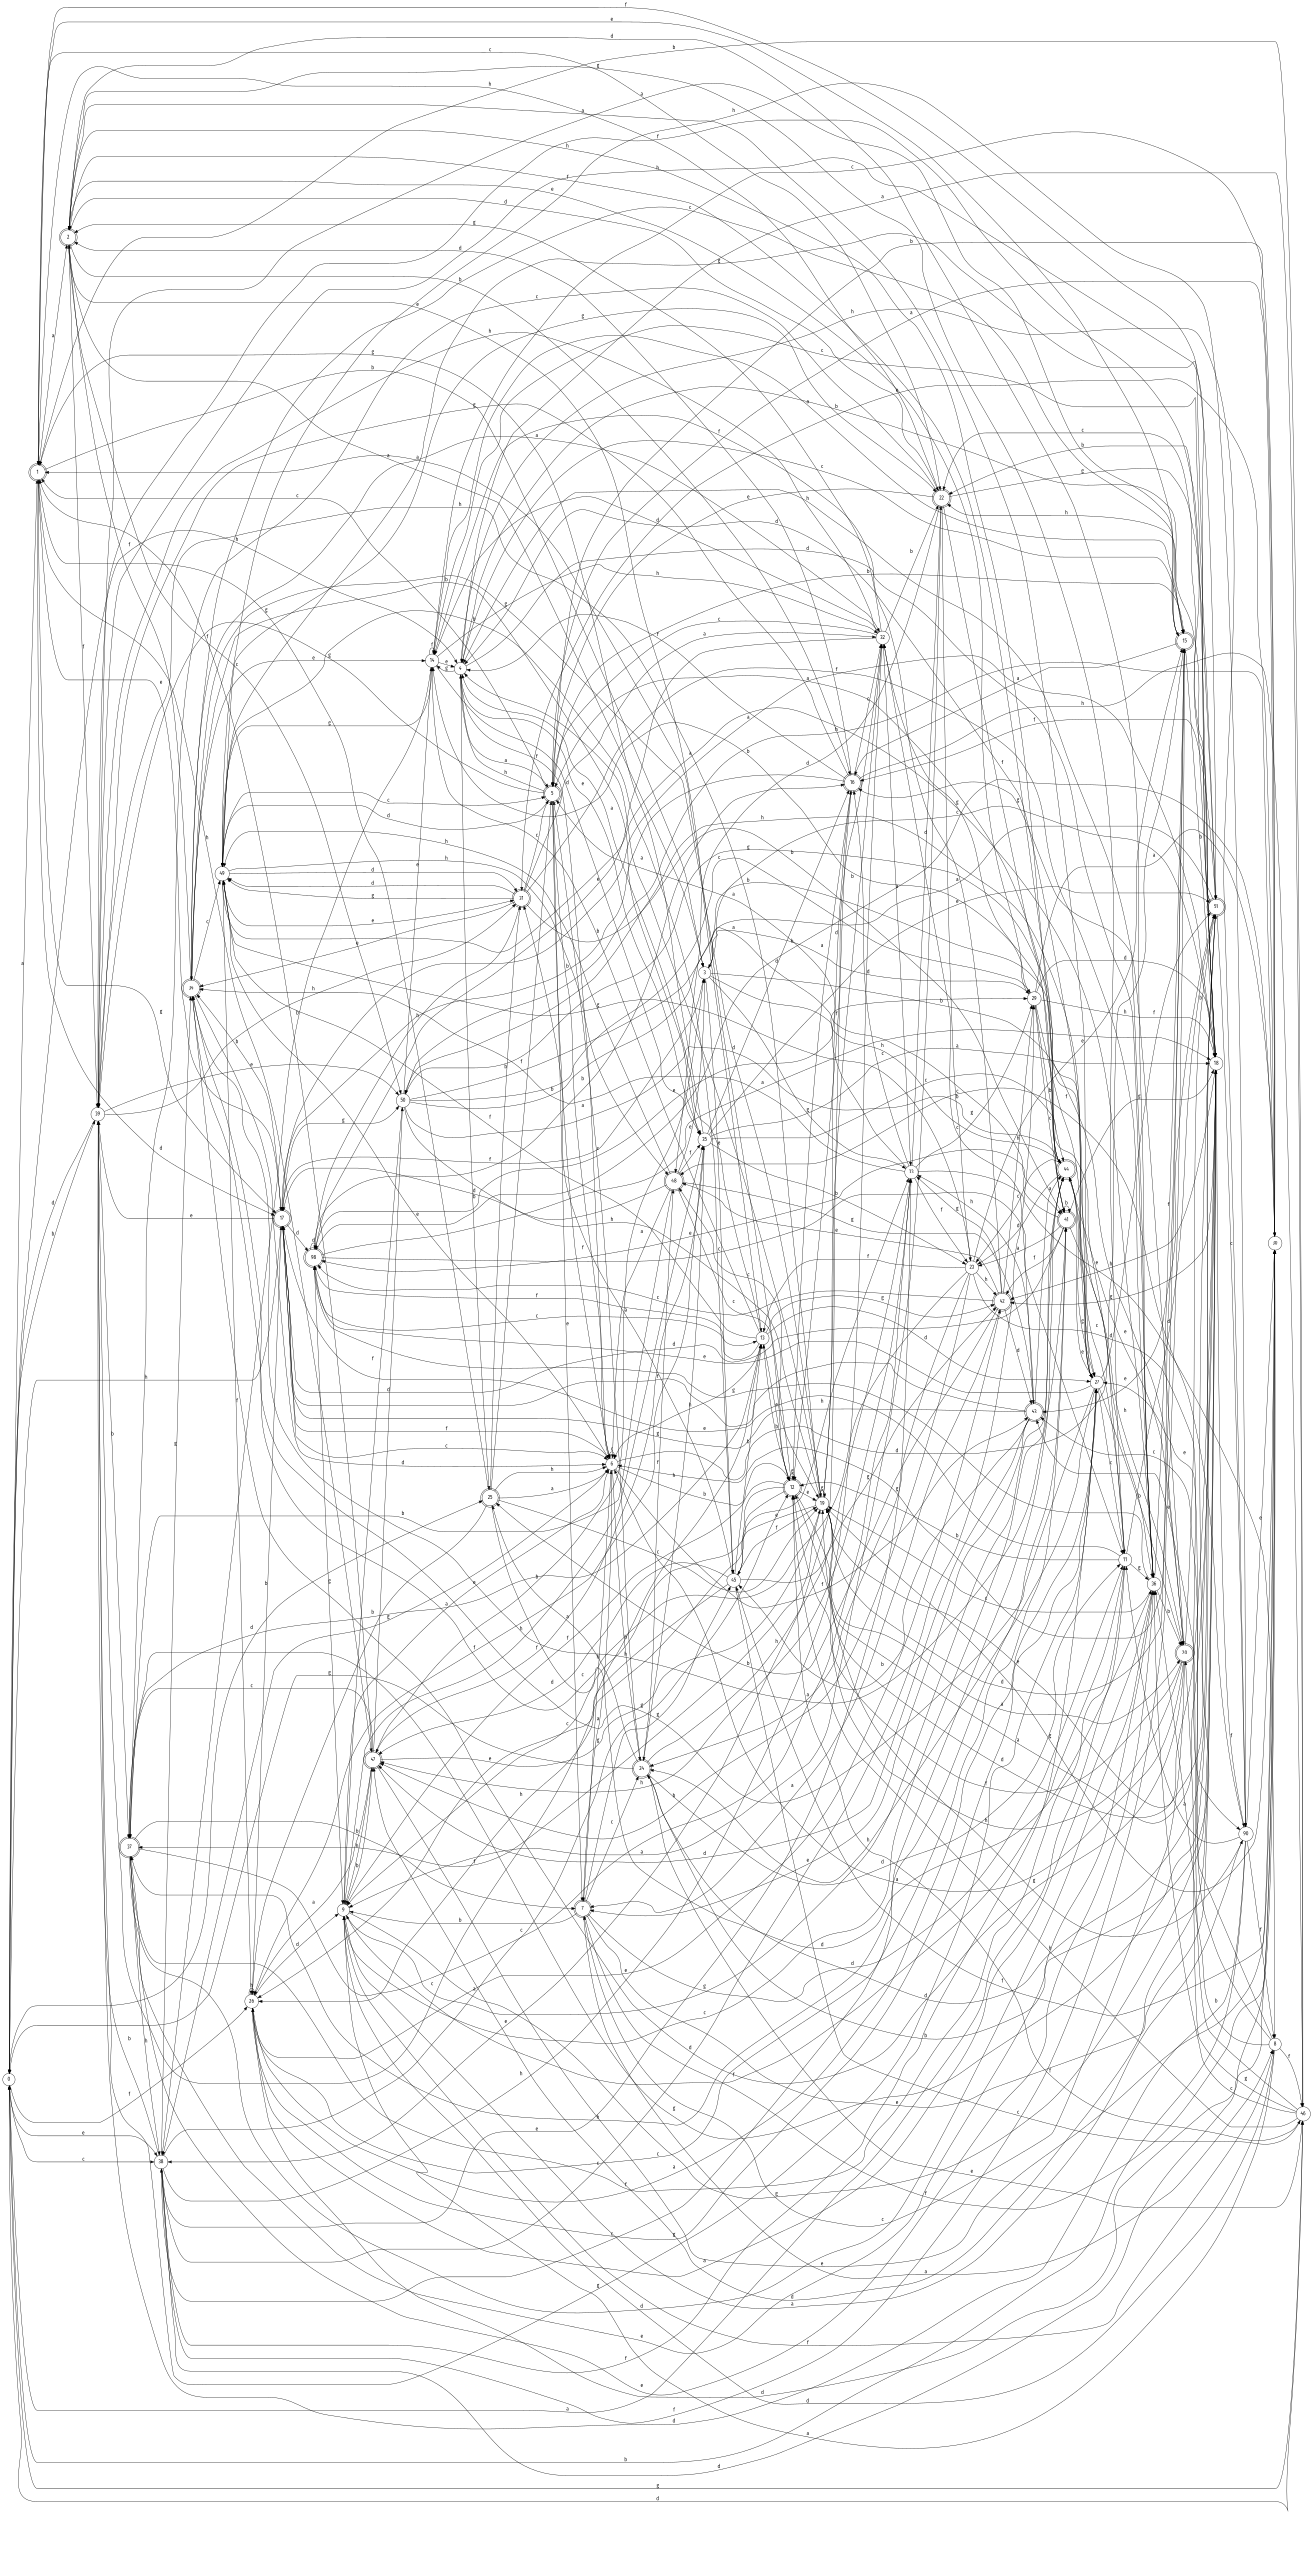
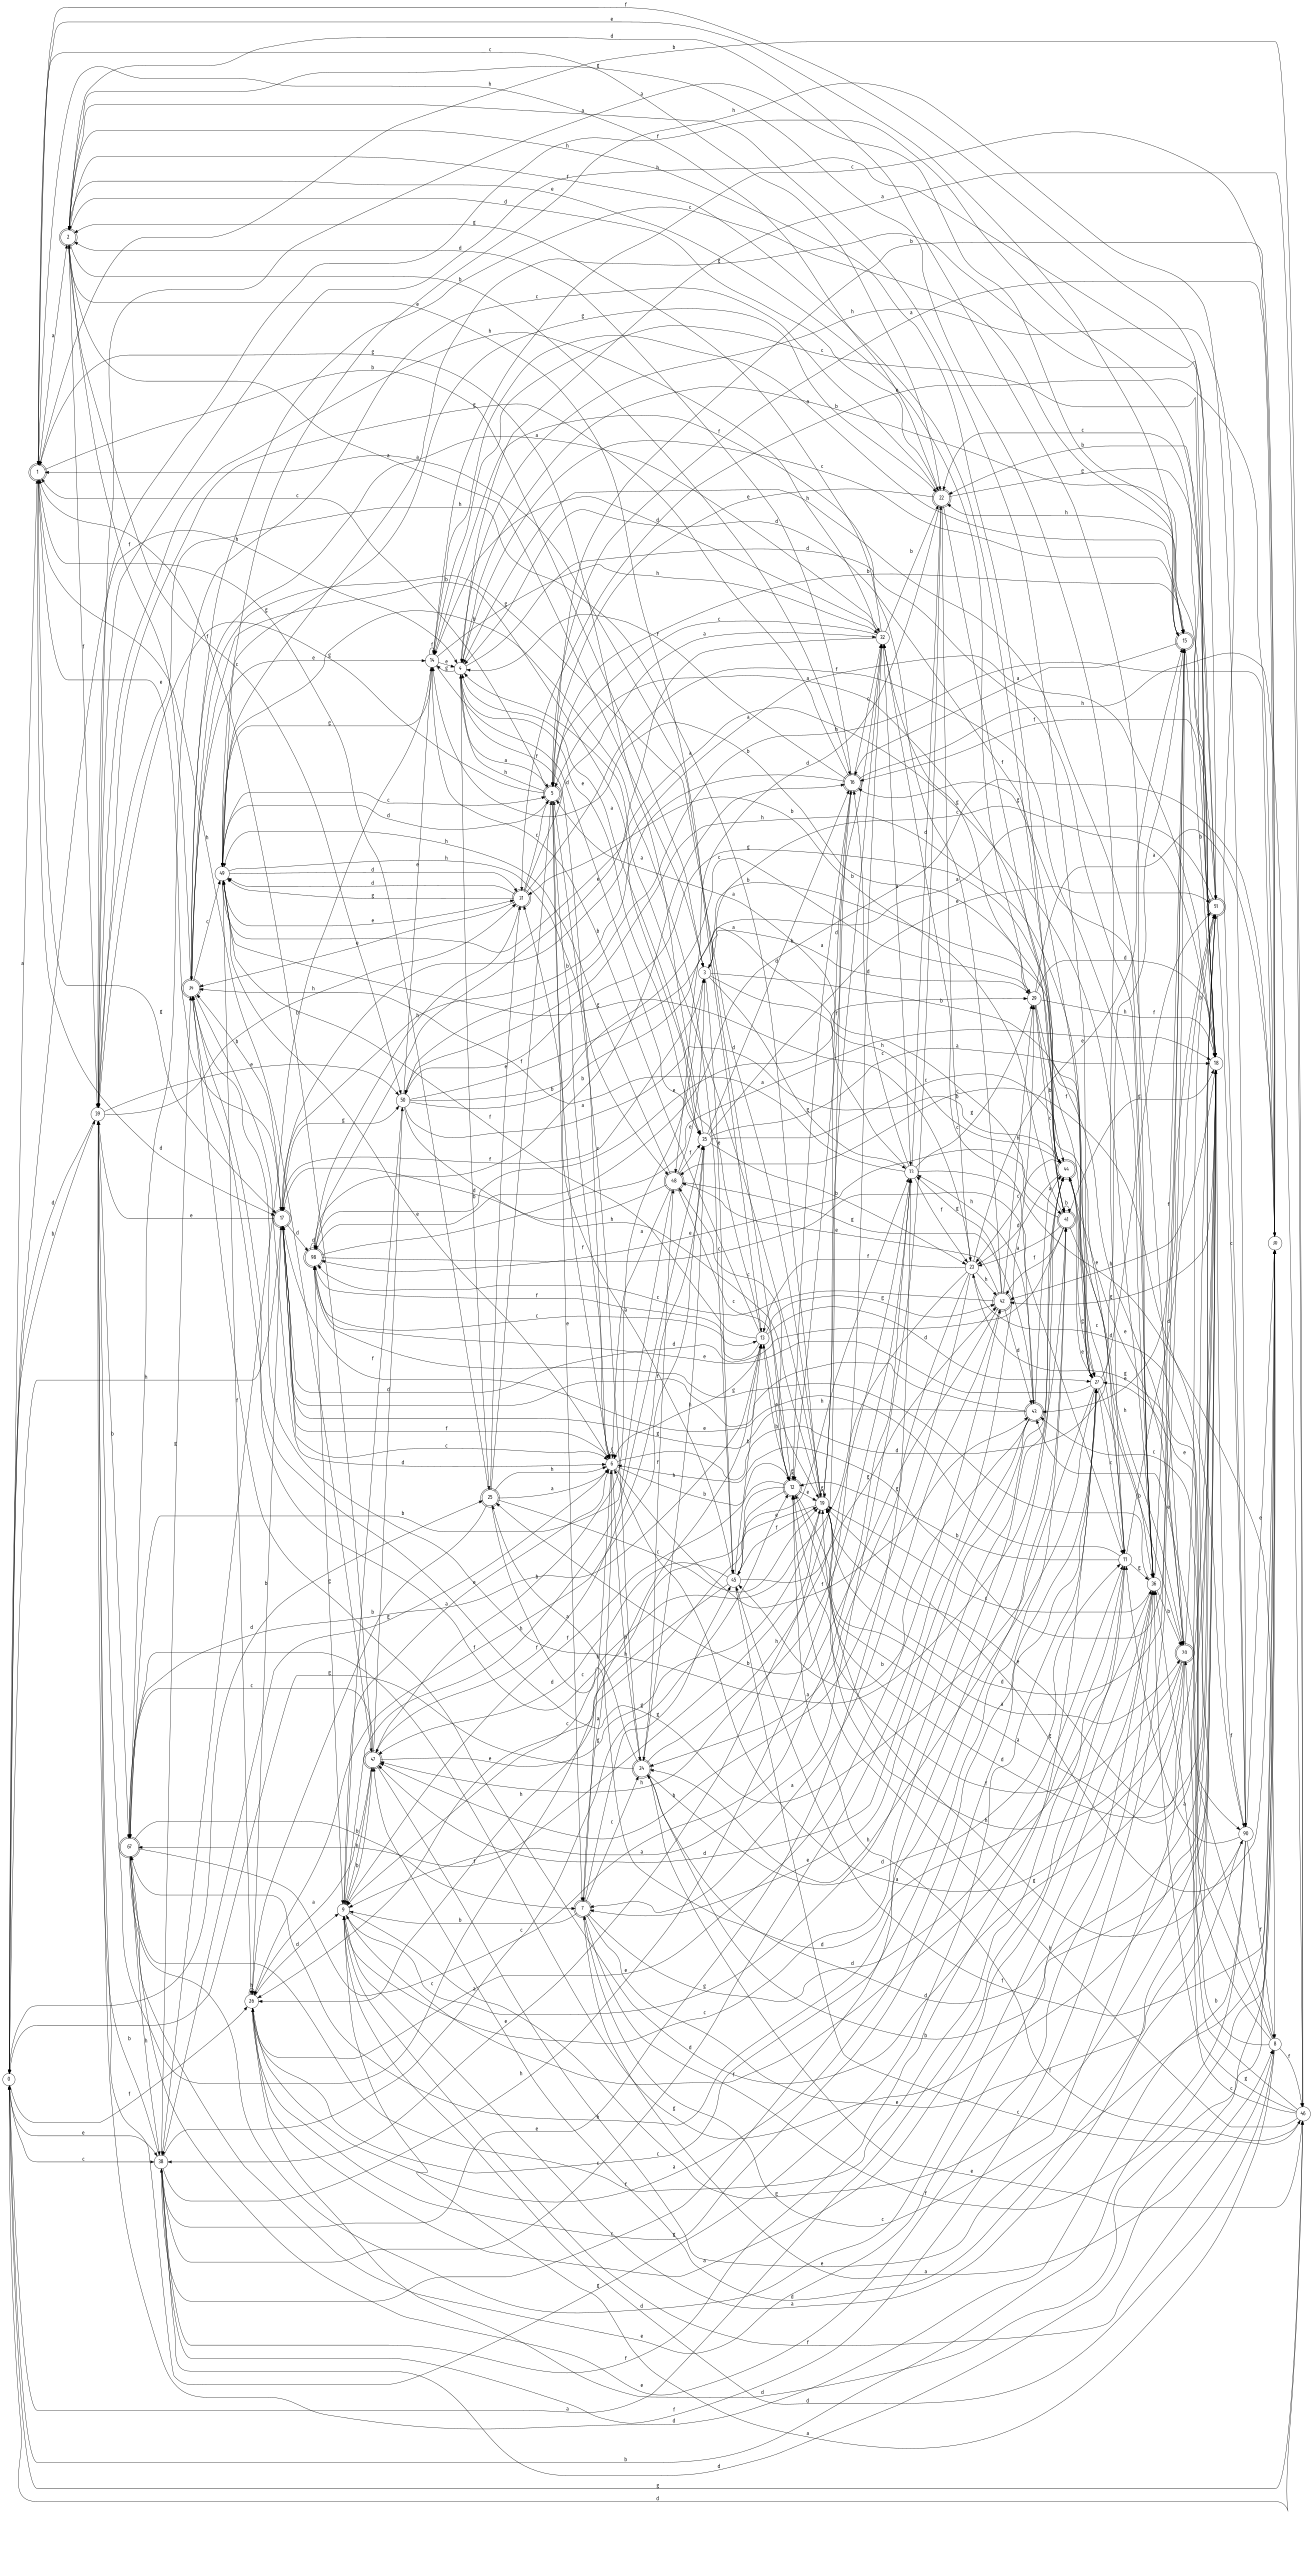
(822, 884) -> (879, 905)
(506, 1067) -> (506, 1067)
none -> (1182, 1444)
(129, 1847) -> (129, 1847)
